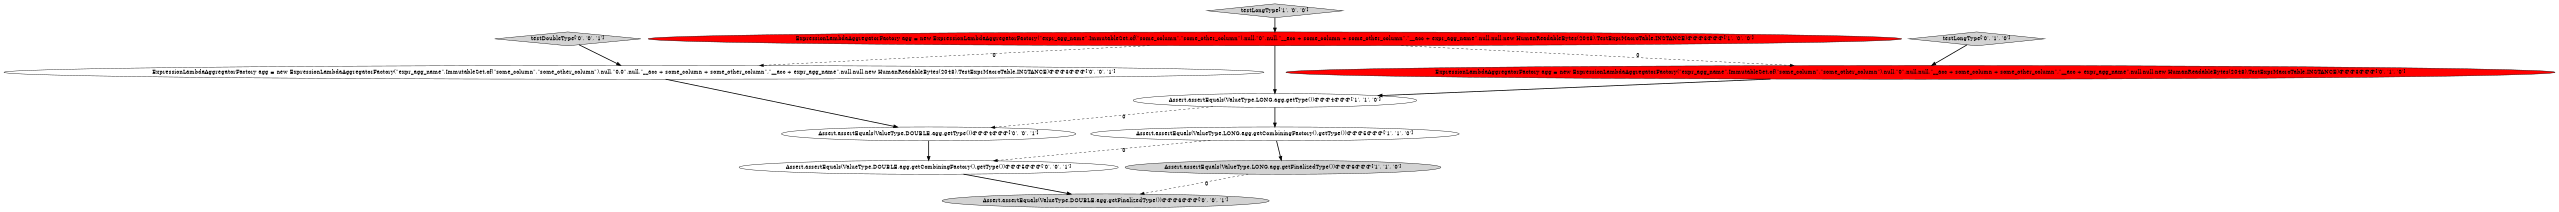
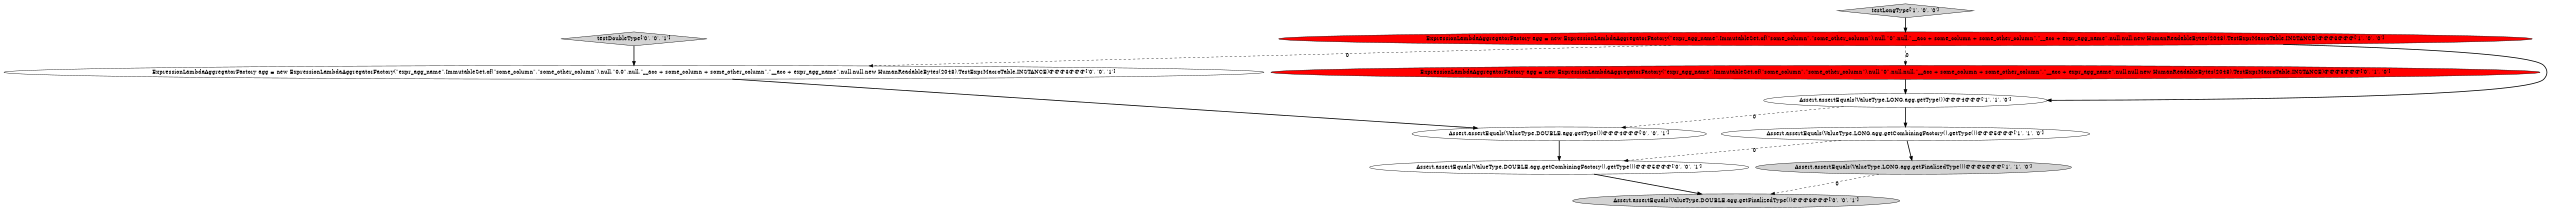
(1977, 39) -> none
